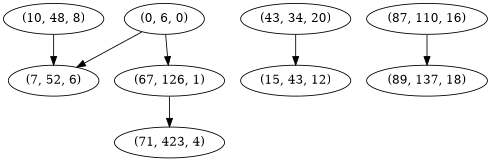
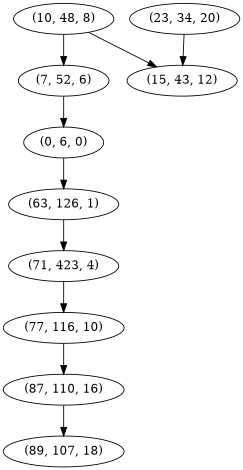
(296, 19) -> (185, 19)
(113, 47) -> (64, 107)
none -> (119, 48)
(170, 81) -> (64, 204)
(427, 81) -> (64, 451)
none -> (64, 328)
